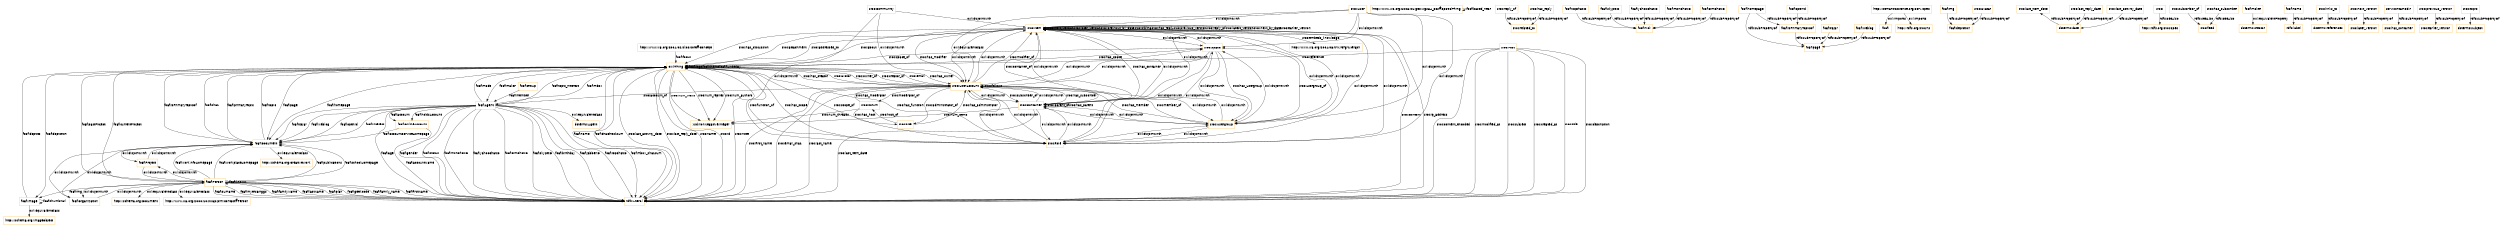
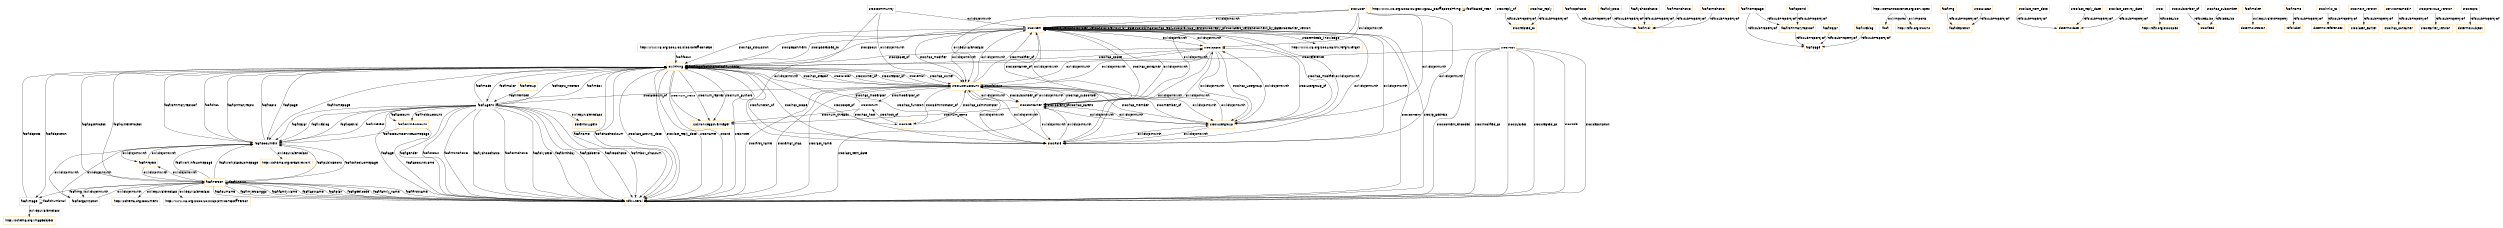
(2050, 20) -> (2030, 26)
(2364, 29) -> (2364, 29)
(1321, 77) -> (1321, 77)
